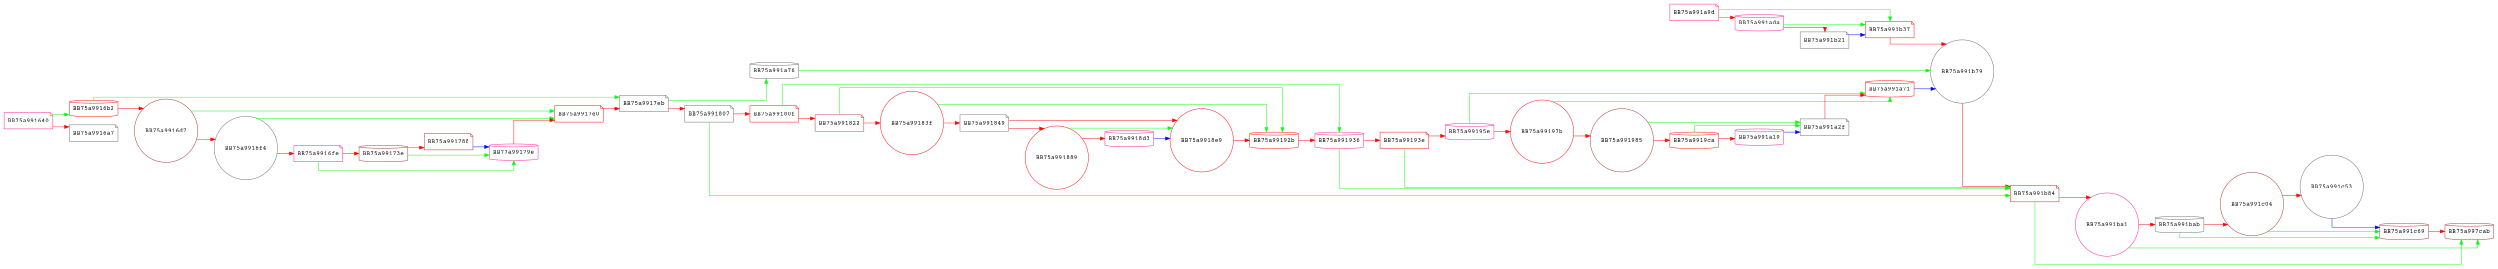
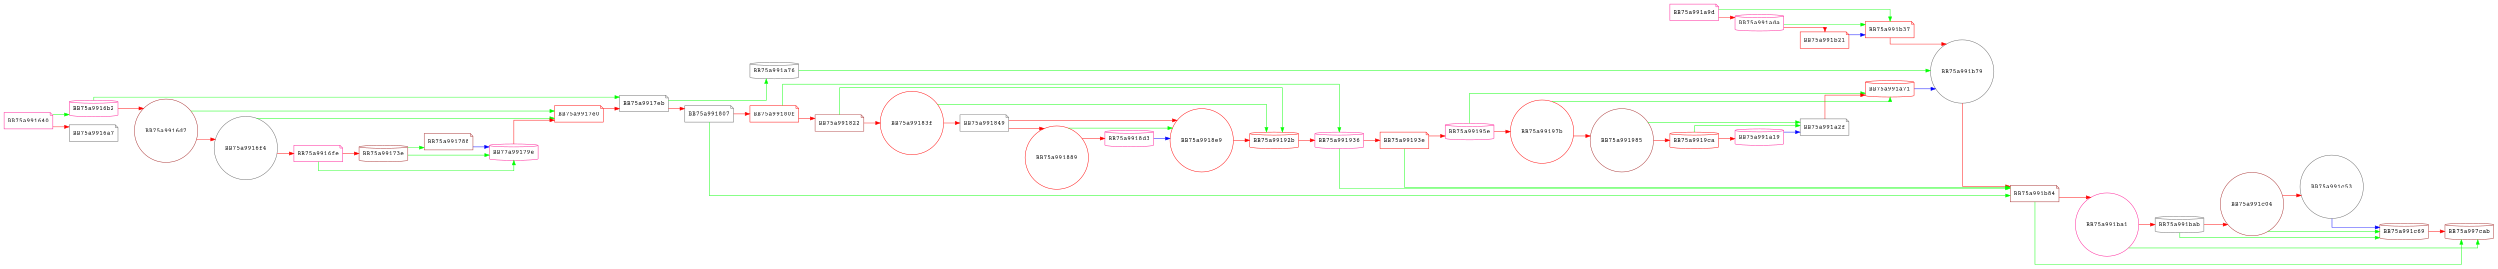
(1825, 40) -> (1825, 40)
(94, 108) -> (94, 108)
(414, 148) -> (414, 148)
